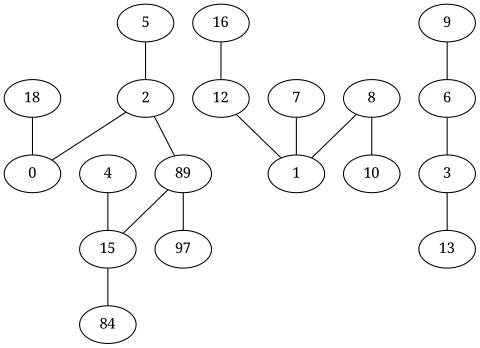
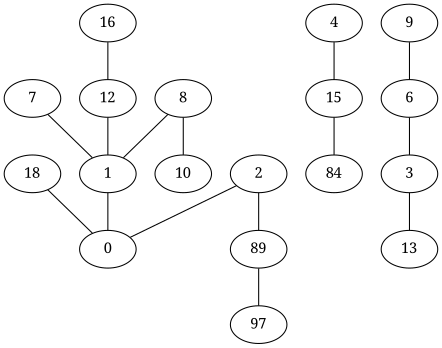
(146, 23) -> none
(146, 211) -> none
none -> (108, 212)
